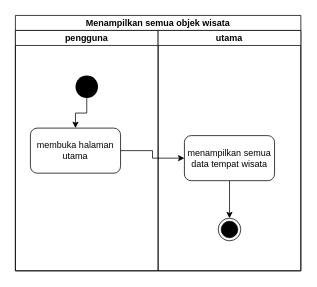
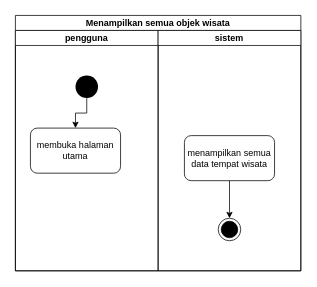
(229, 38) -> (229, 38)
(141, 150) -> none
